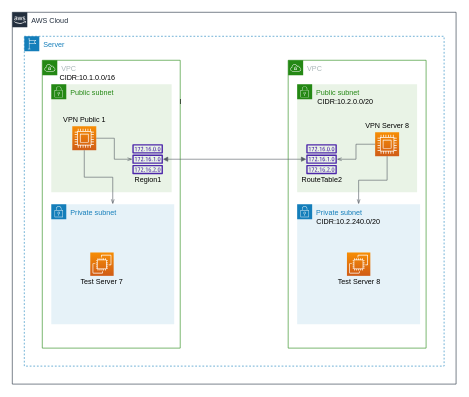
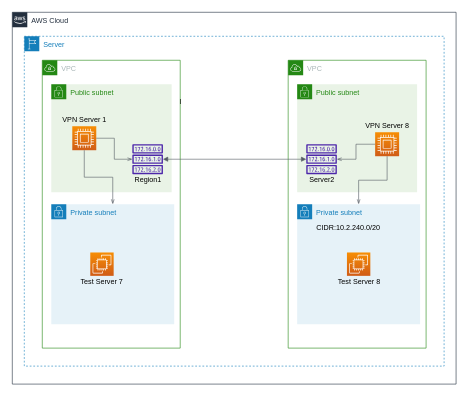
(87, 78) -> none
(345, 102) -> none
(85, 120) -> (85, 120)
(322, 180) -> (322, 180)
(348, 222) -> (348, 228)
